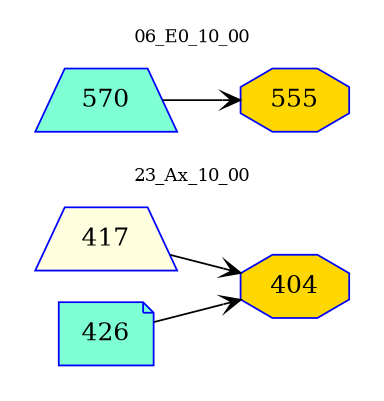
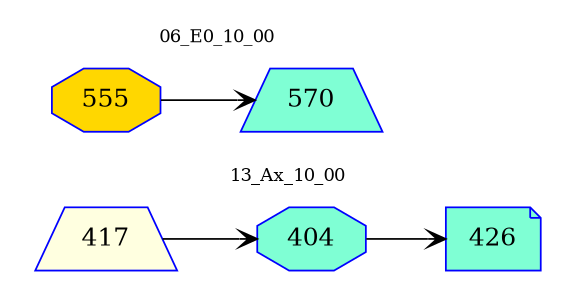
(193, 100) -> (199, 100)
(192, 177) -> (288, 177)
(295, 286) -> (312, 239)
(189, 313) -> (397, 239)
